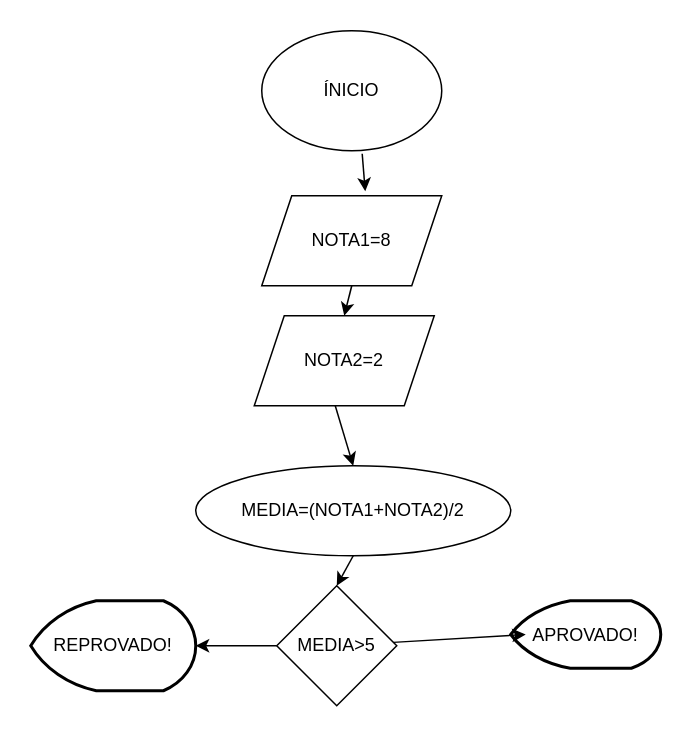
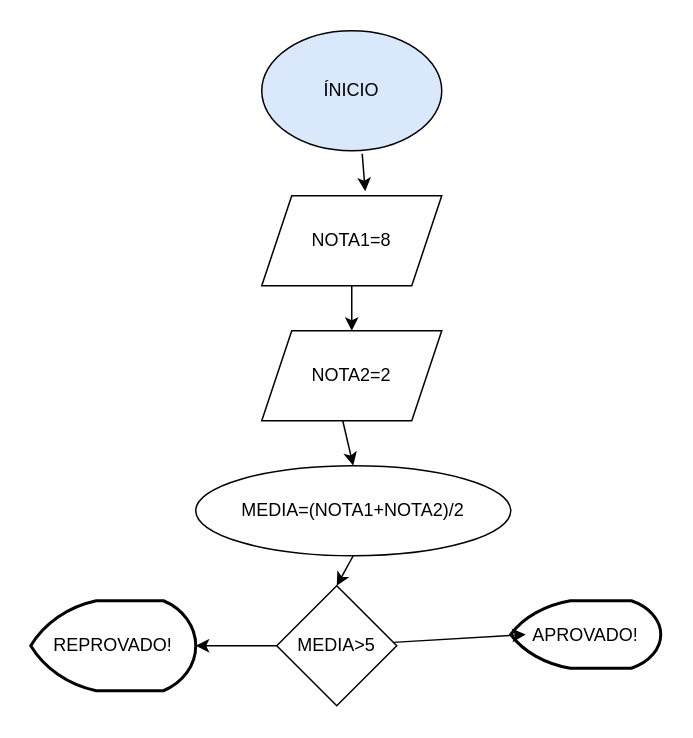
(352, 91) -> (352, 91)
(344, 361) -> (352, 376)
